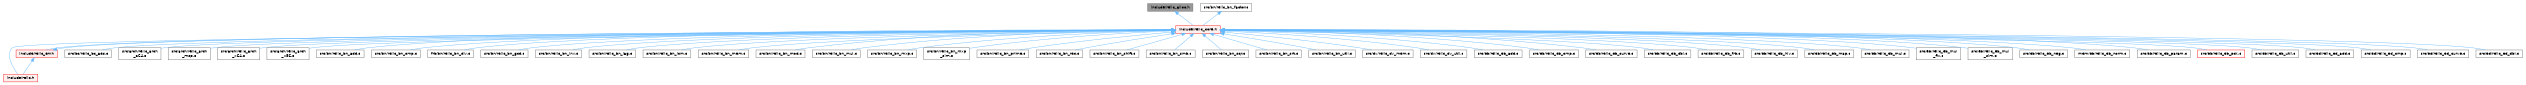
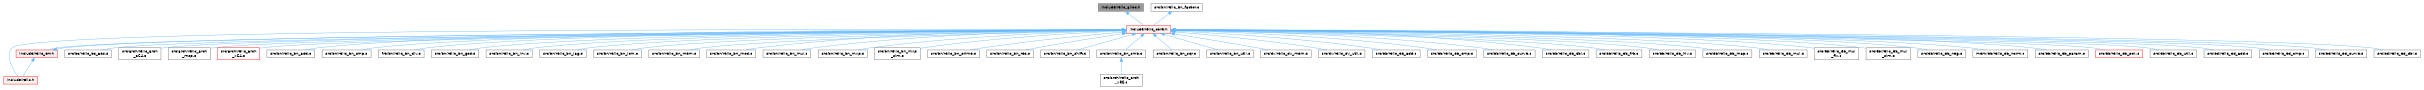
(740, 35) -> (1121, 68)
(239, 54) -> (239, 54)
(1279, 54) -> none
